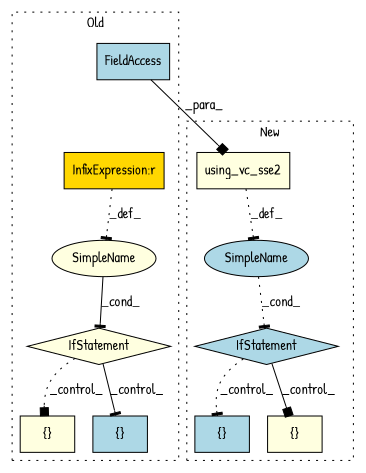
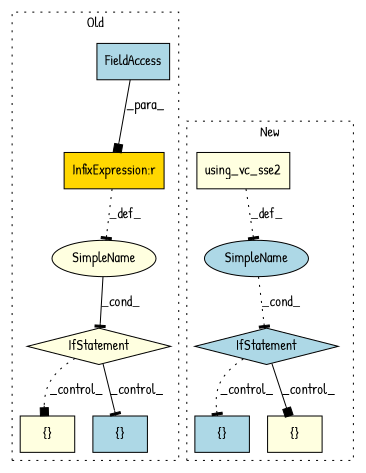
(186, 114) -> (125, 111)
